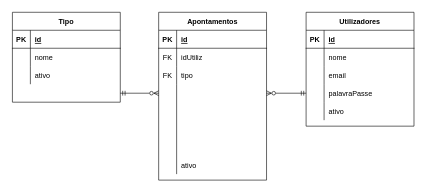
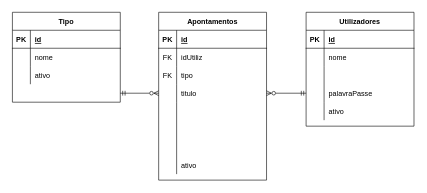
(369, 75) -> none
none -> (222, 93)
